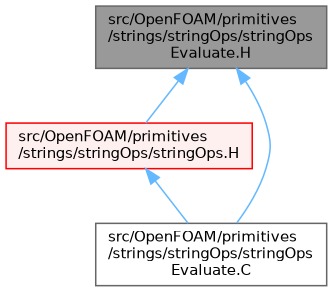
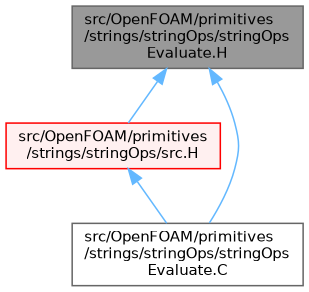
(129, 146) -> (113, 146)
